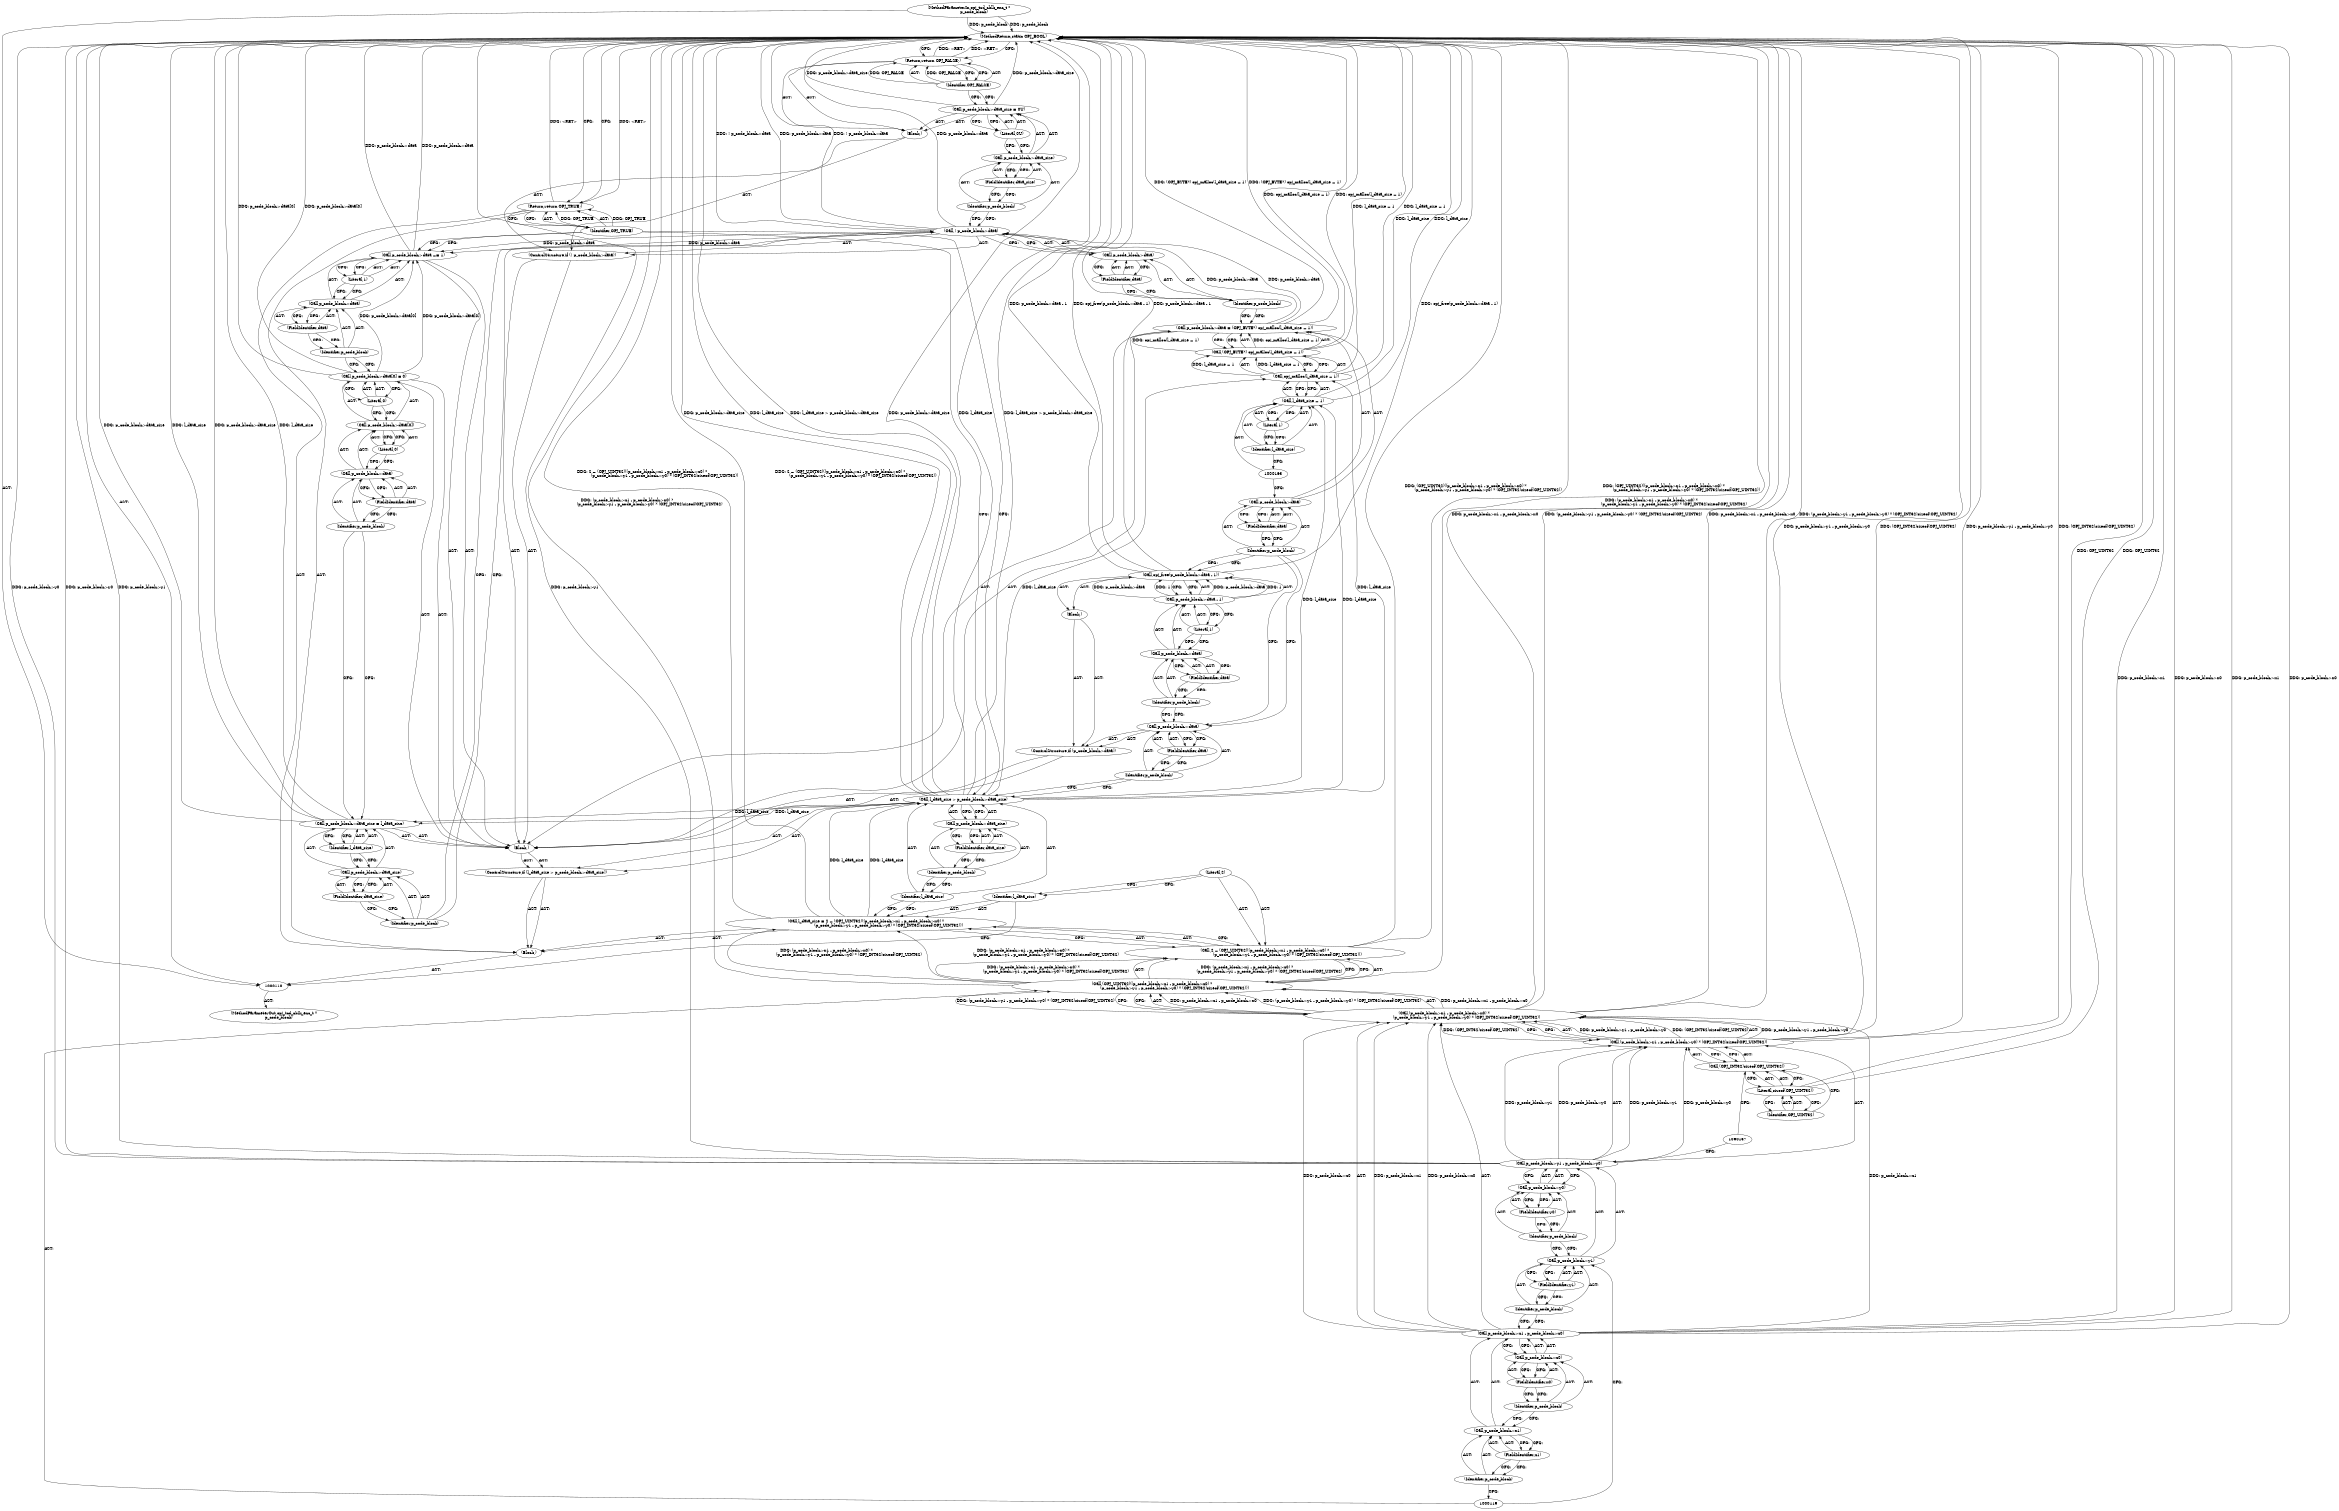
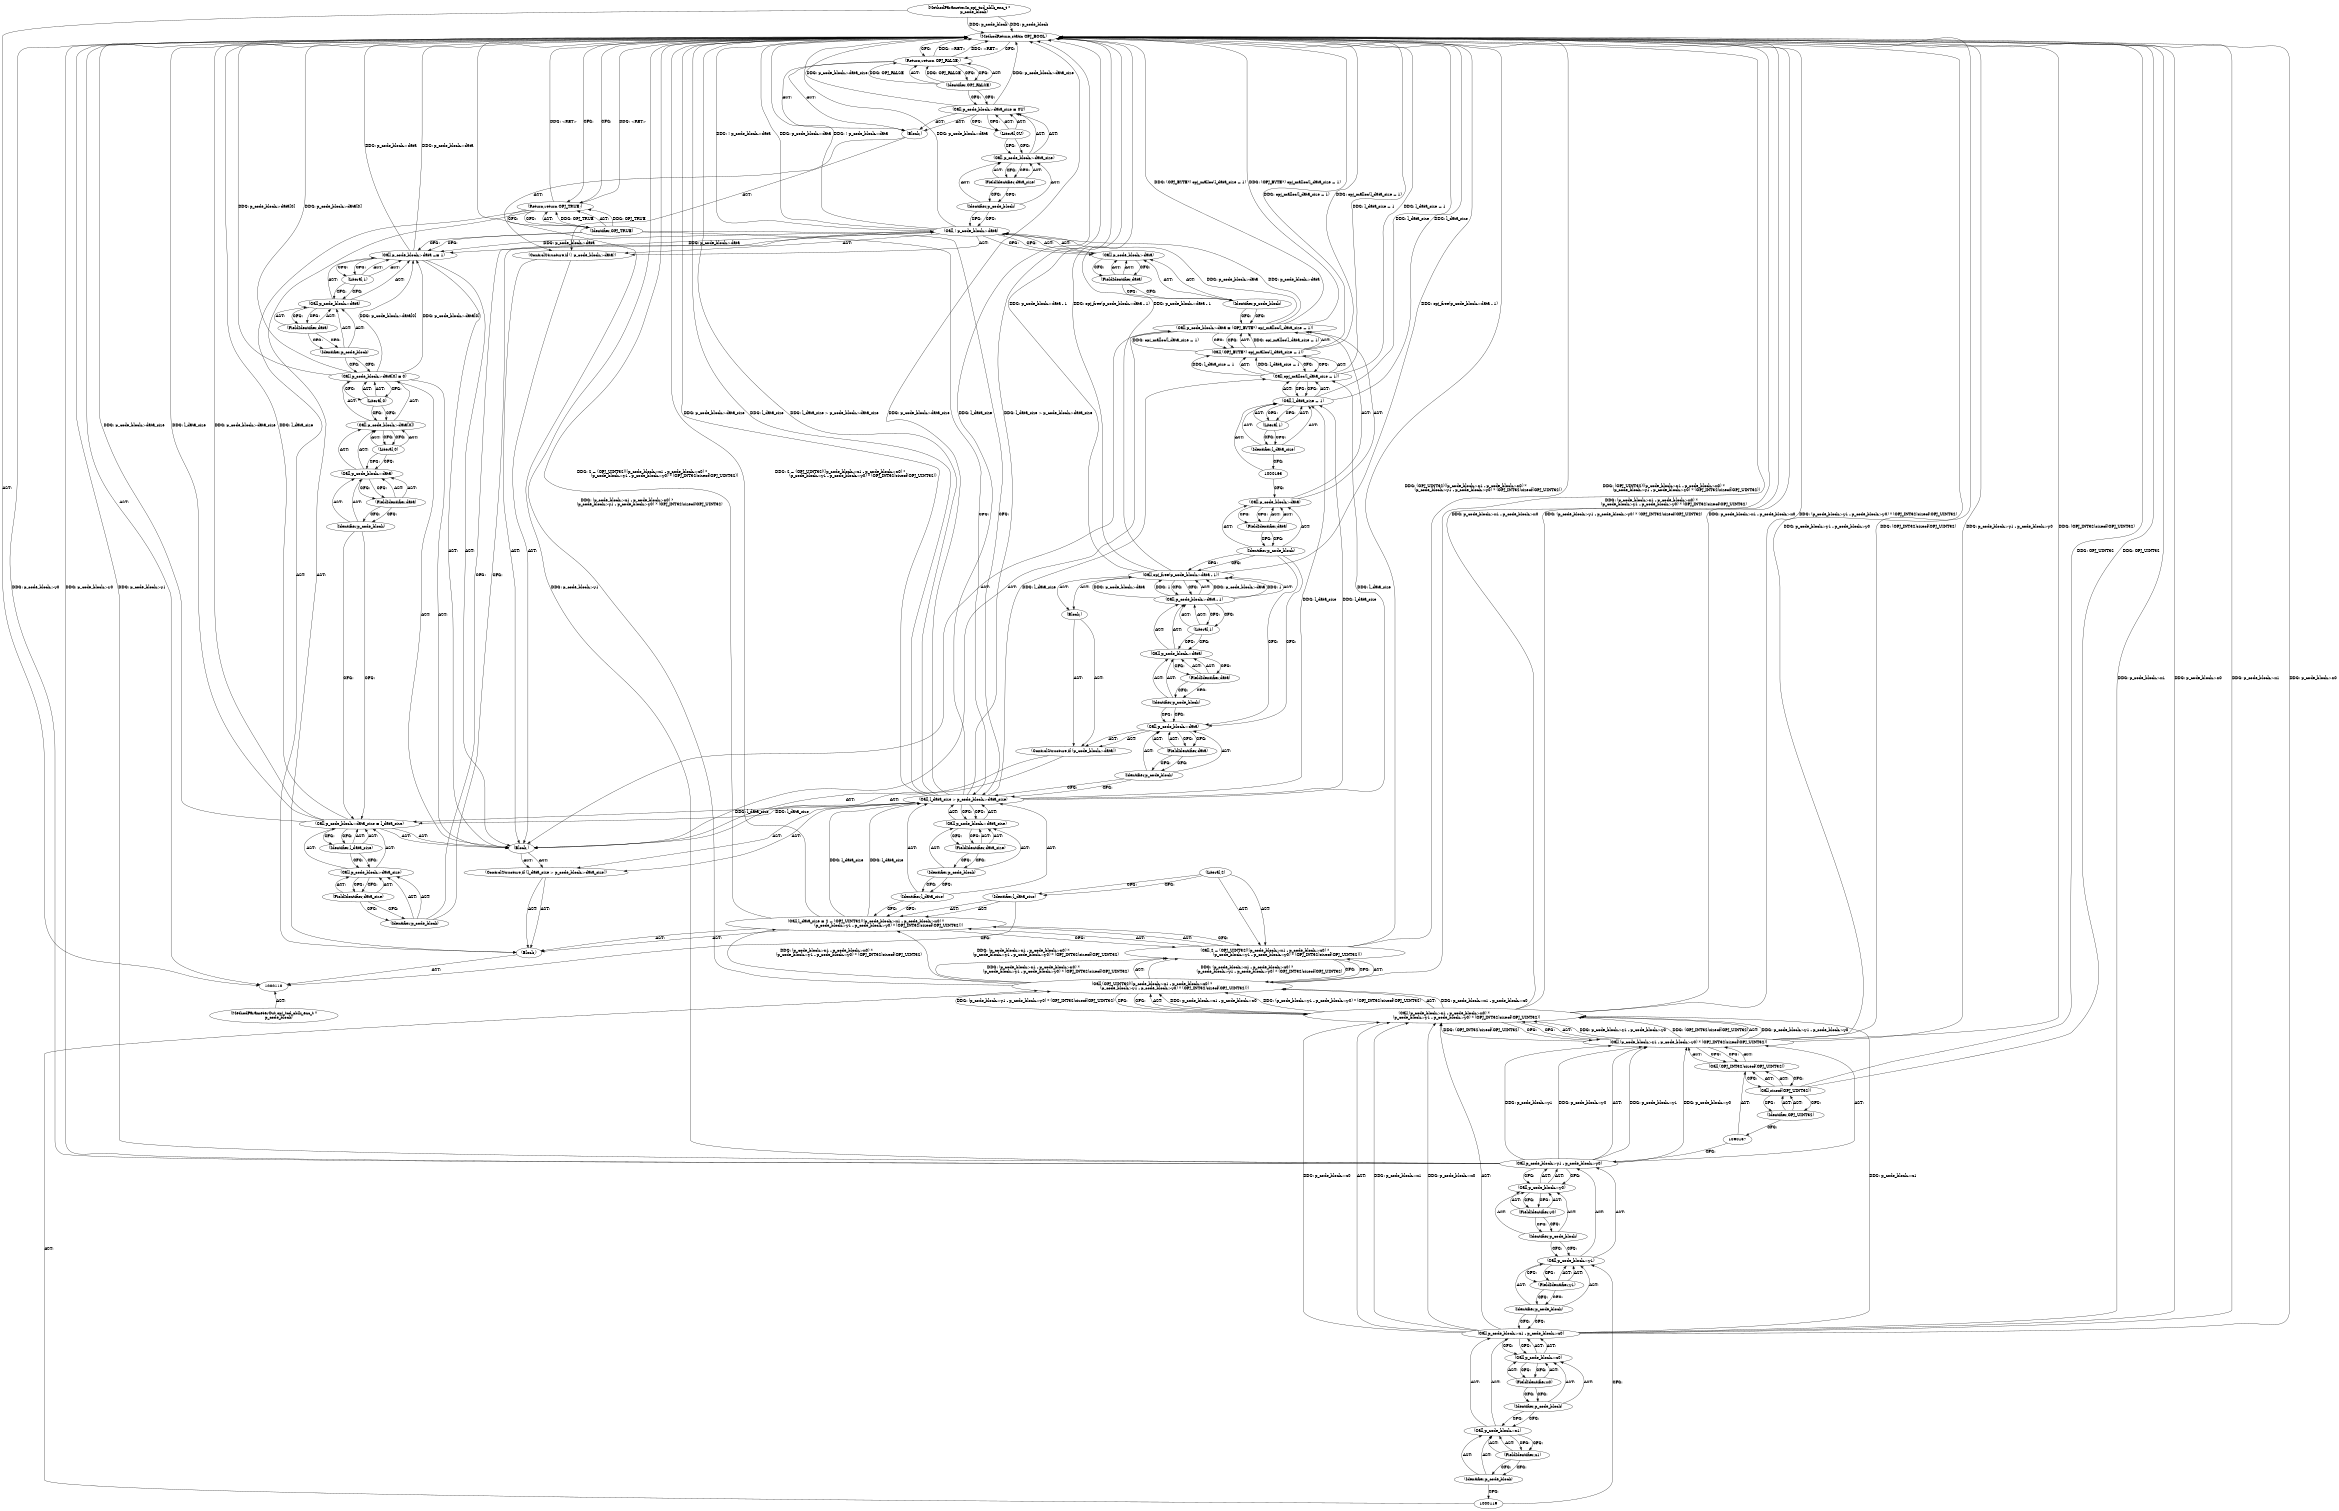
(264, 998) -> (276, 1001)
(1823, 1082) -> (1765, 1127)
(1785, 1091) -> (1785, 1091)
(1746, 1103) -> (1746, 1103)
